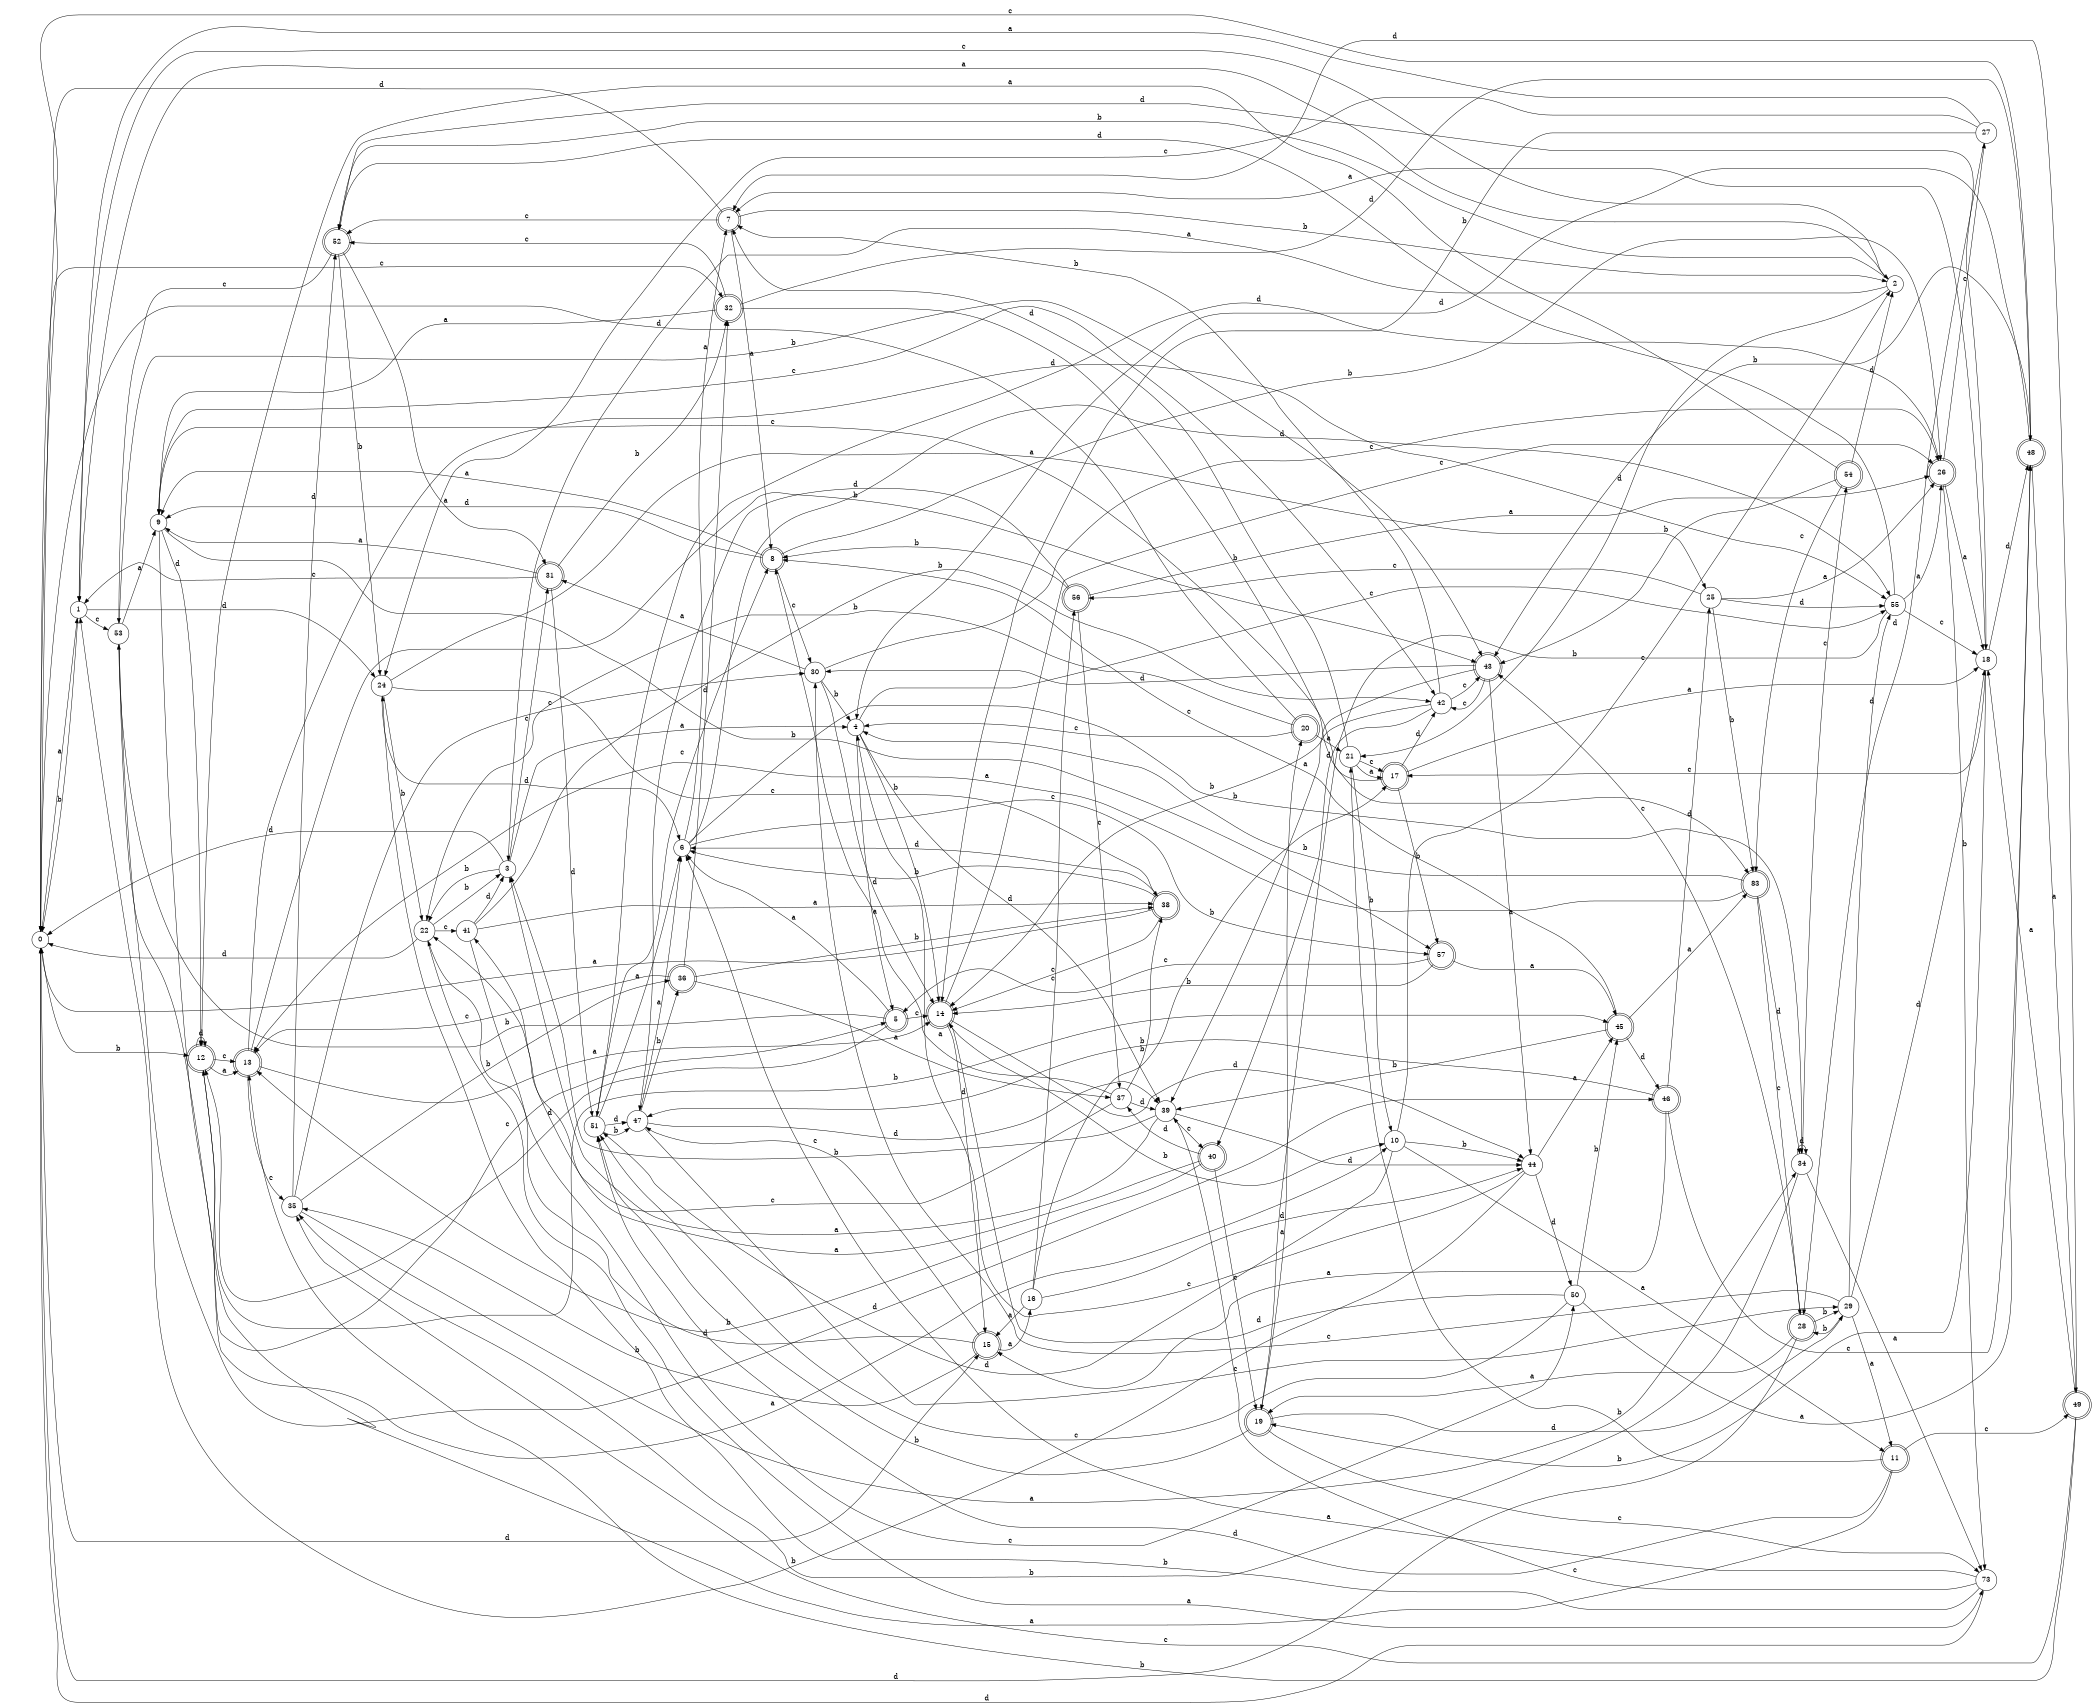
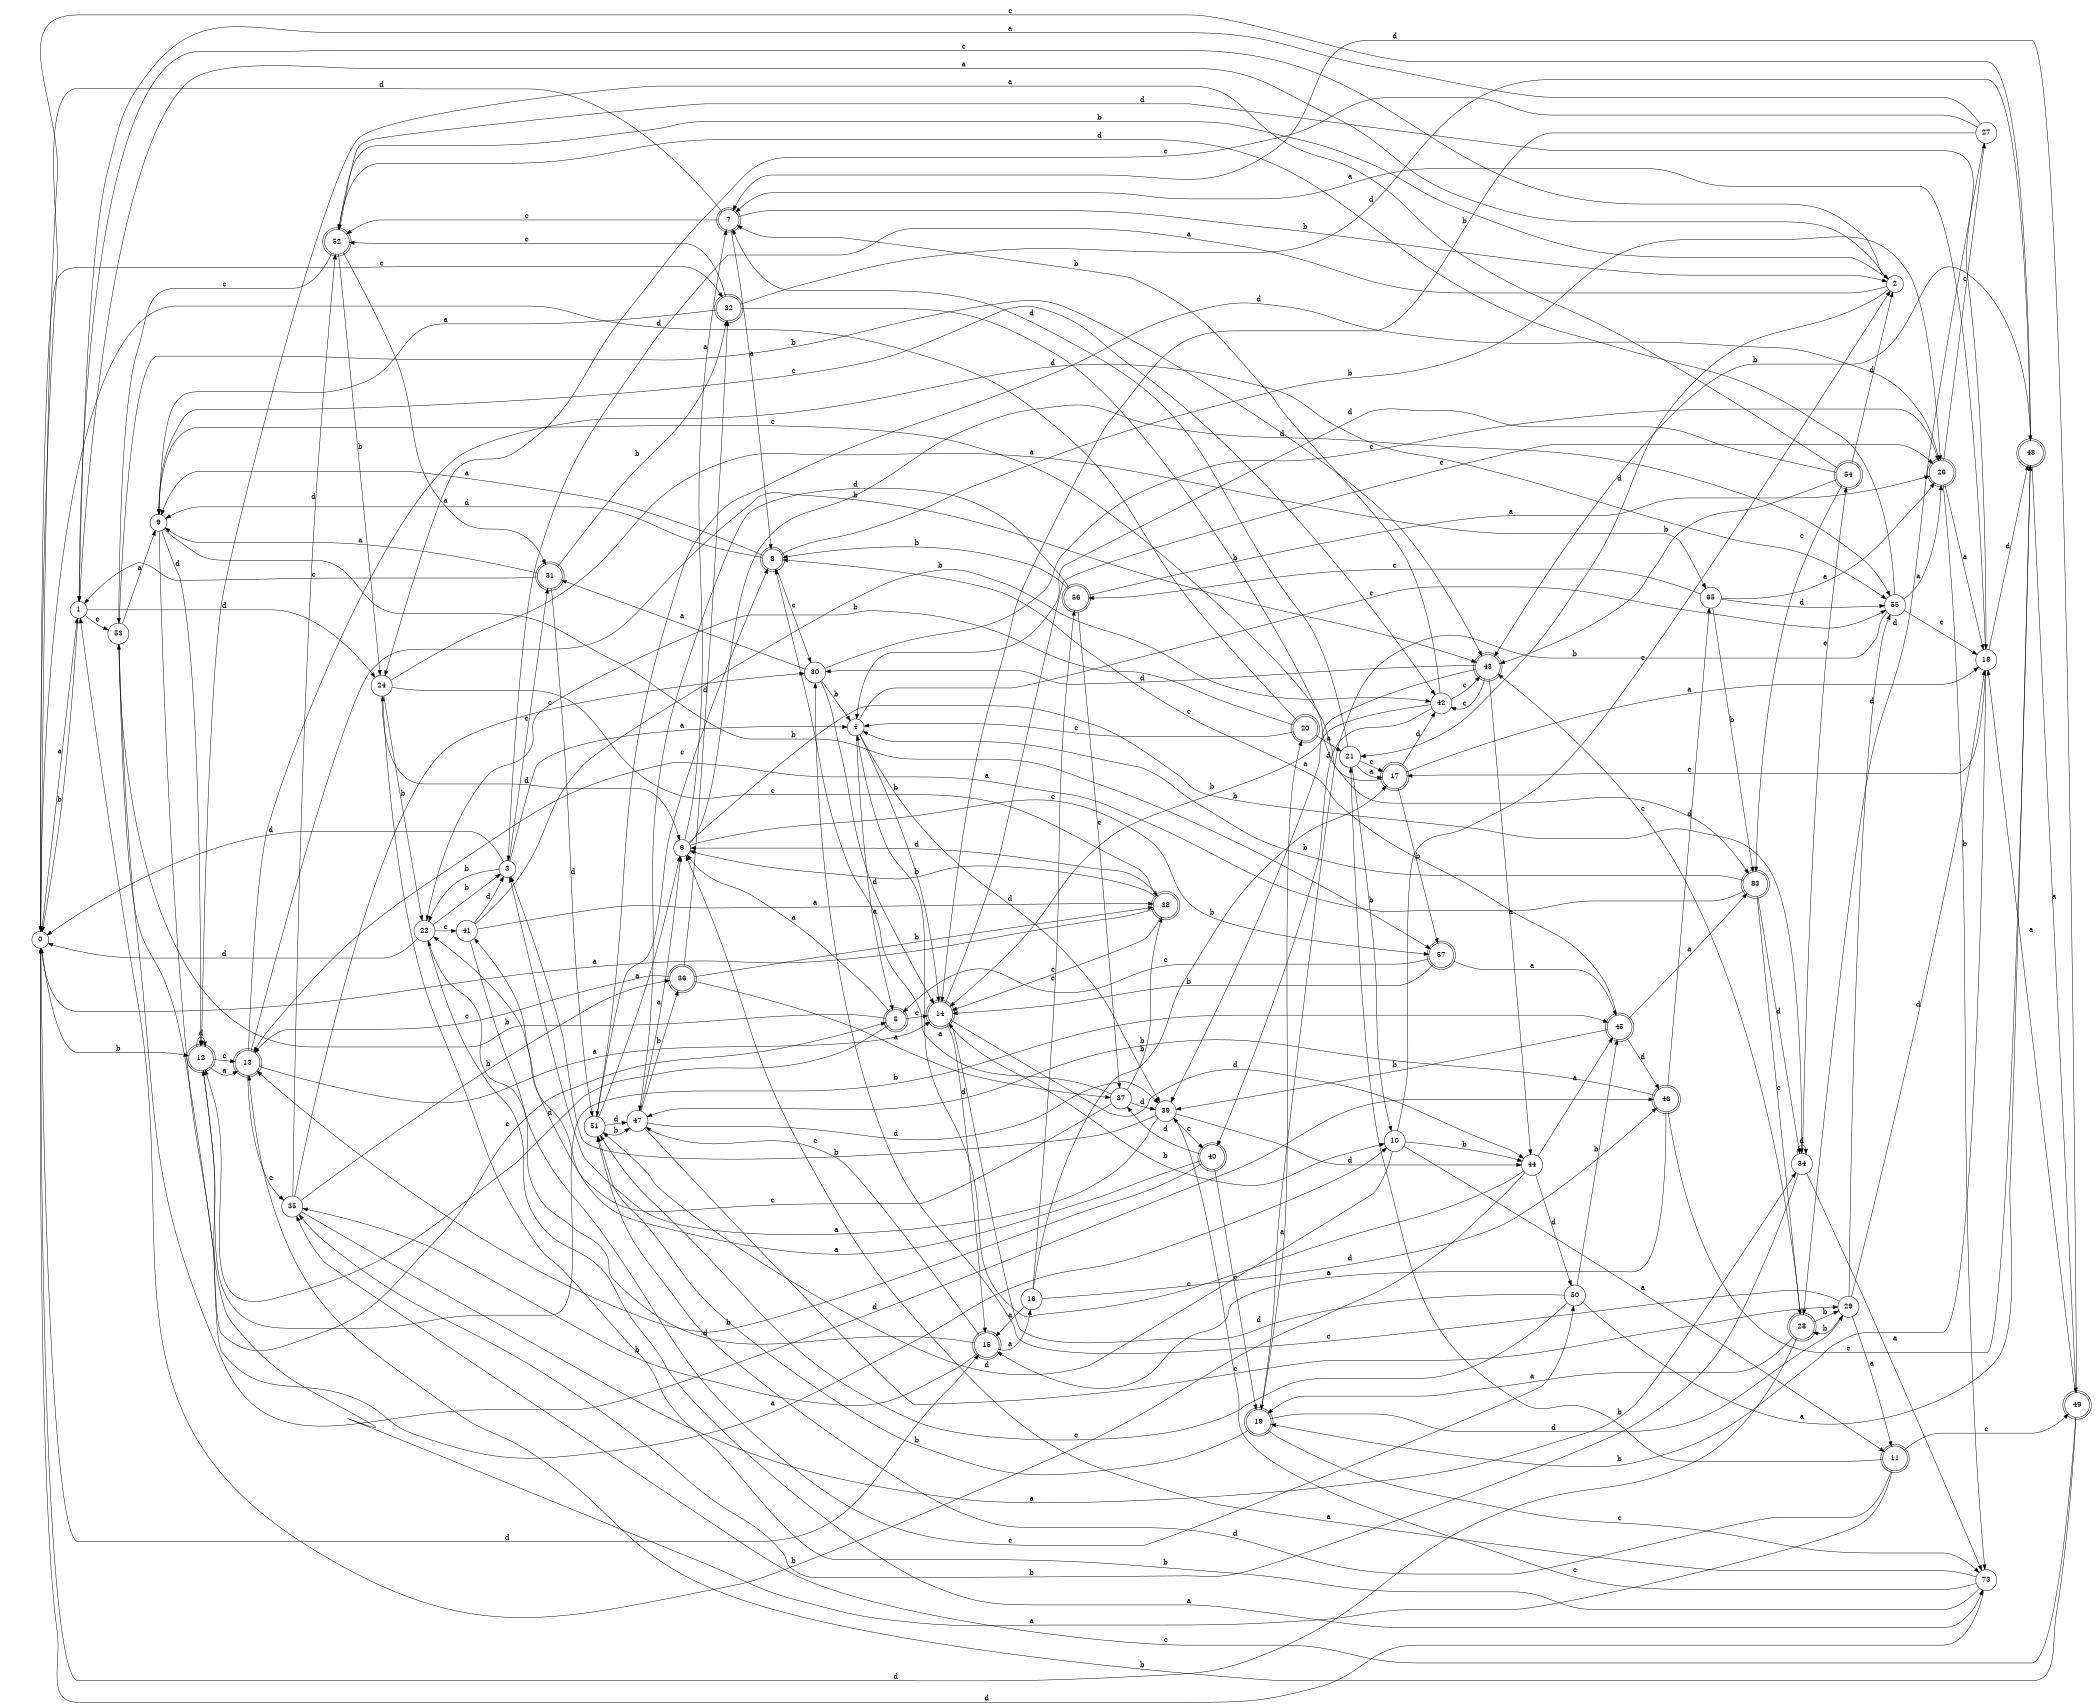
(1468, 300) -> (1296, 449)
(1711, 598) -> (1711, 598)
(1264, 1225) -> (1368, 1261)
